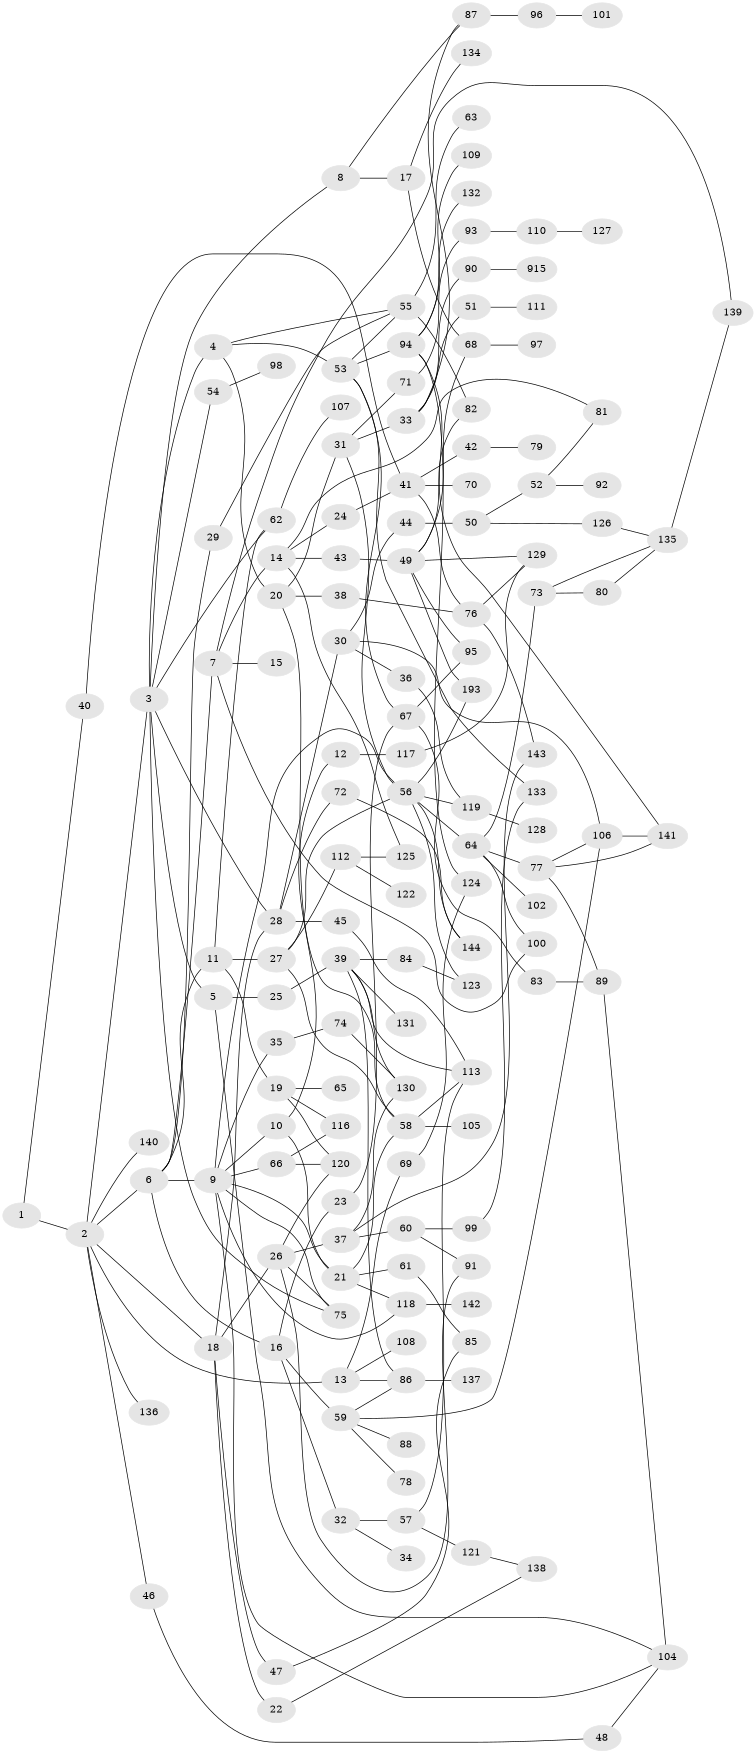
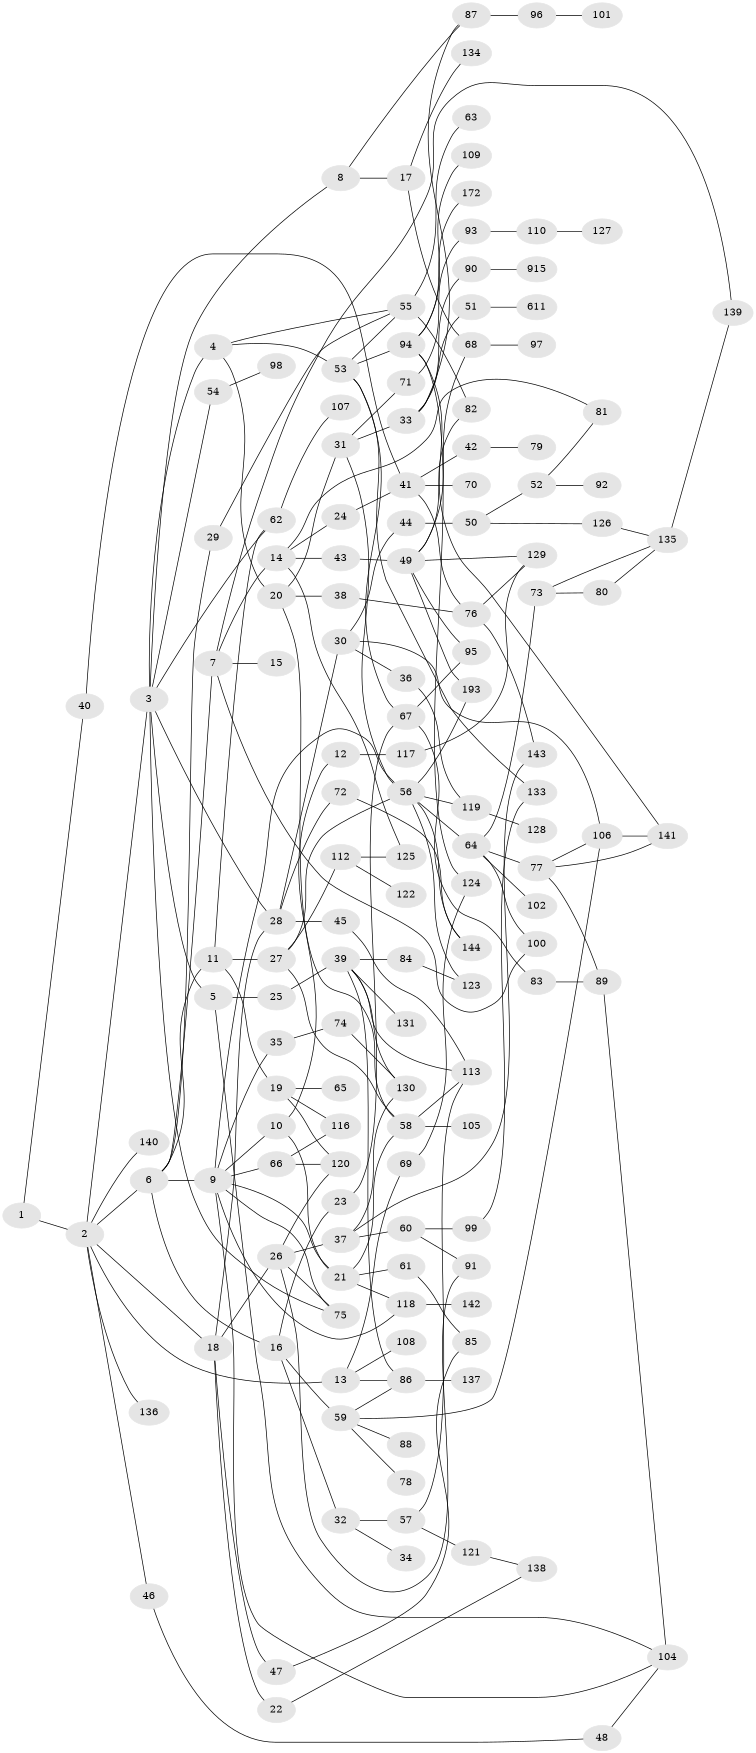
(471, 194) -> (471, 194)
(537, 307) -> (537, 307)
